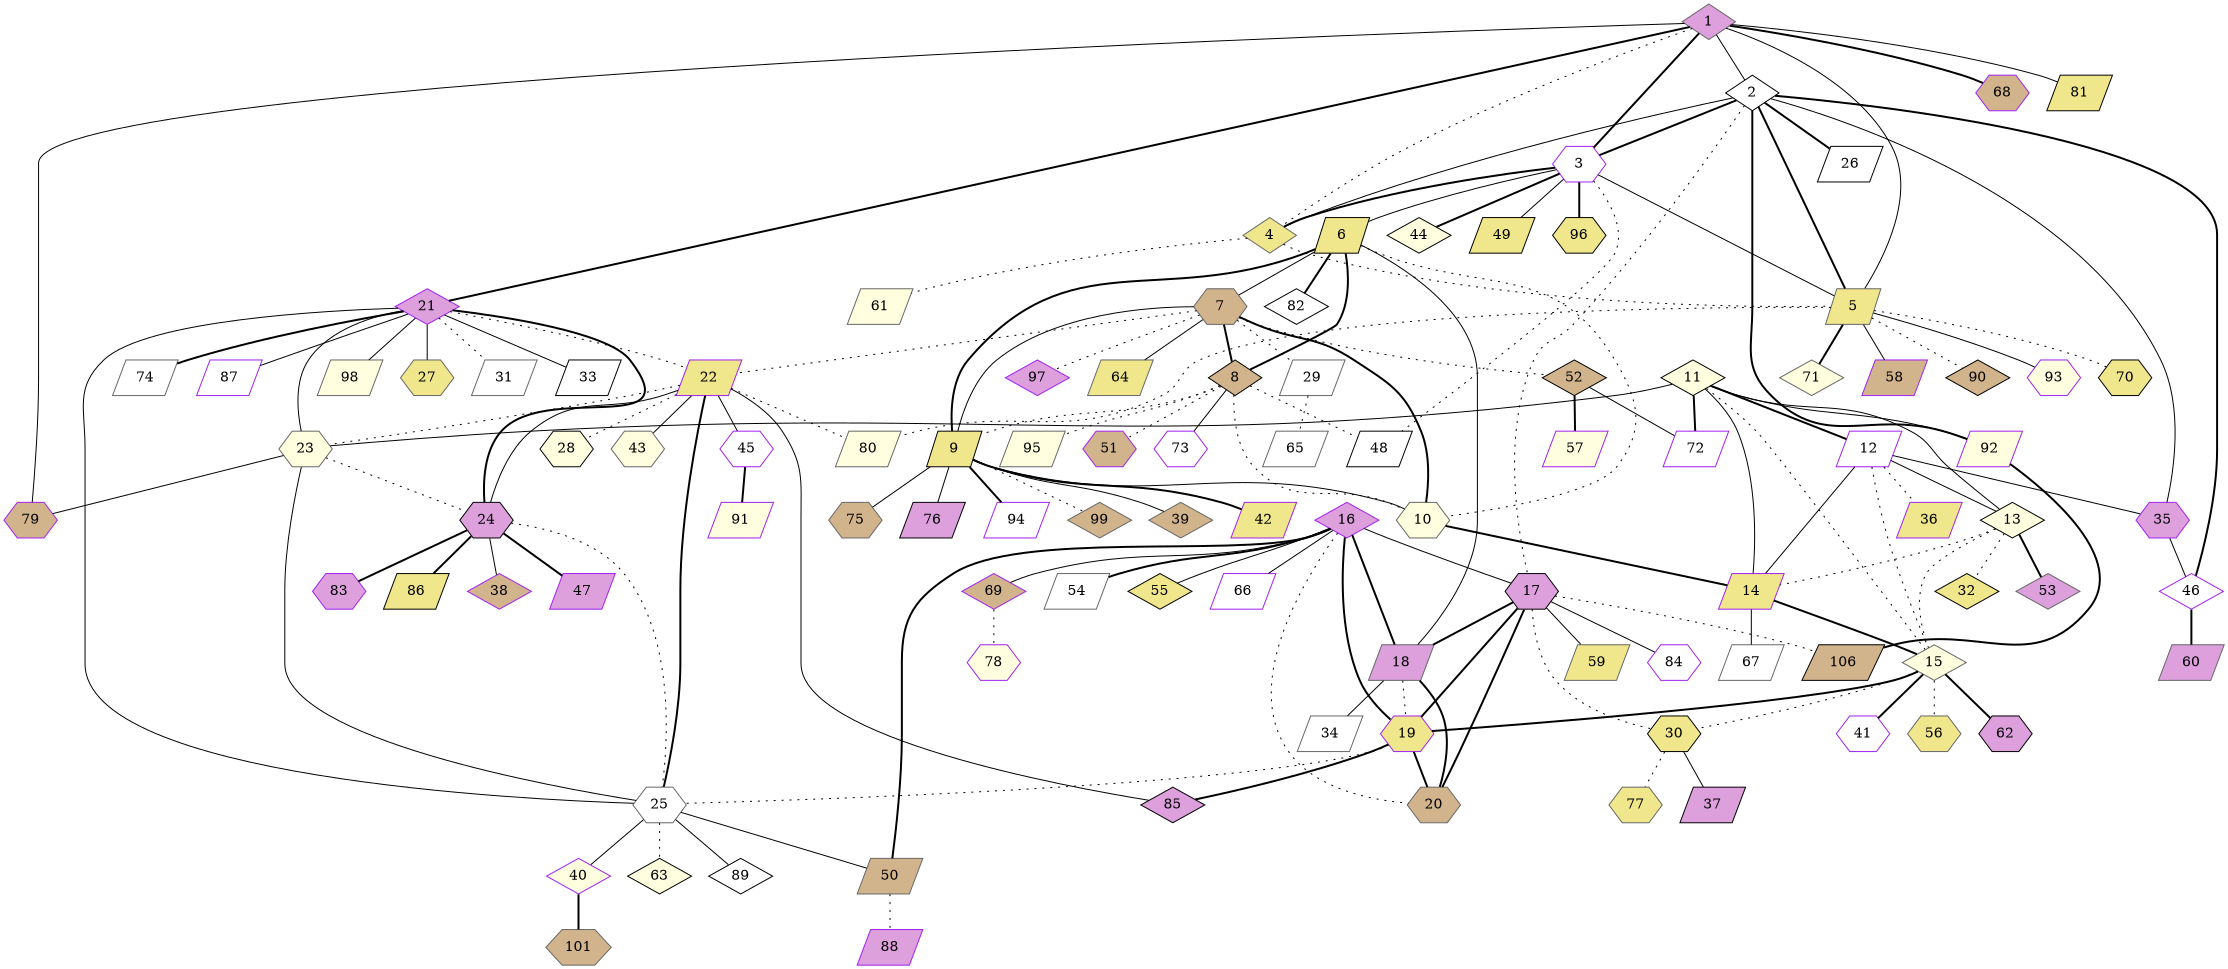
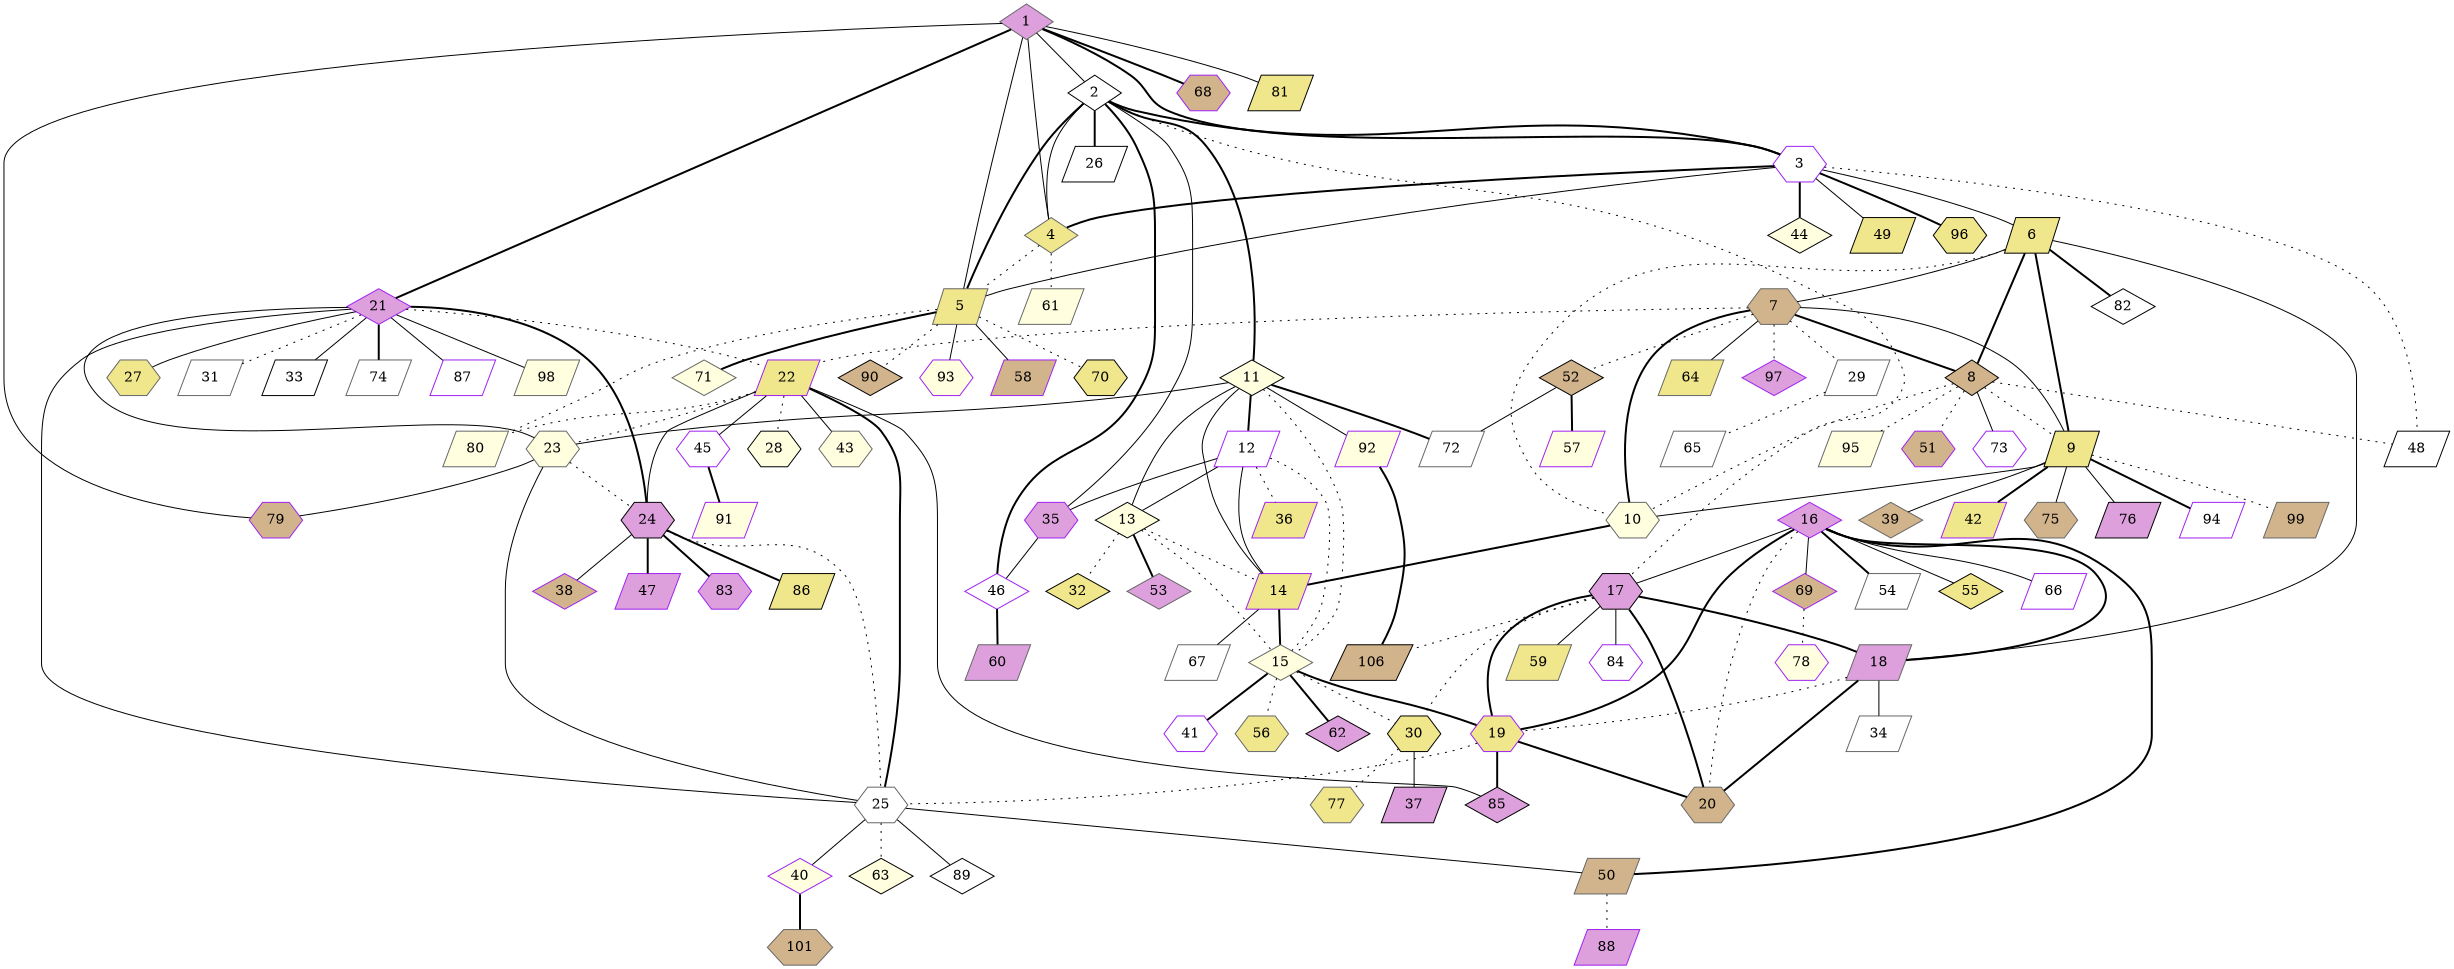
(1480, 113) -> (1037, 129)
(1752, 359) -> (1231, 189)
(1696, 449) -> (1452, 449)
(1100, 520) -> (2296, 520)
(2005, 734) -> (1338, 734)
